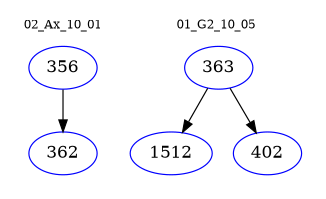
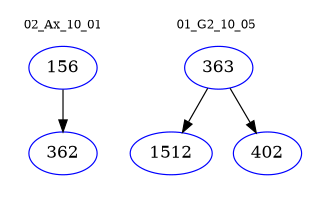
(63, 68) -> (63, 68)
